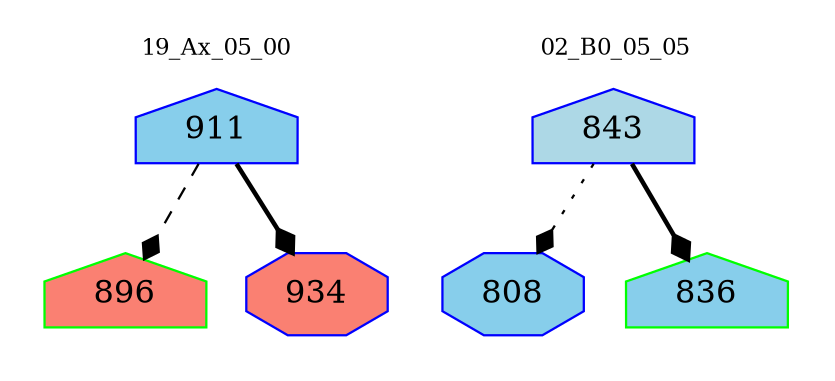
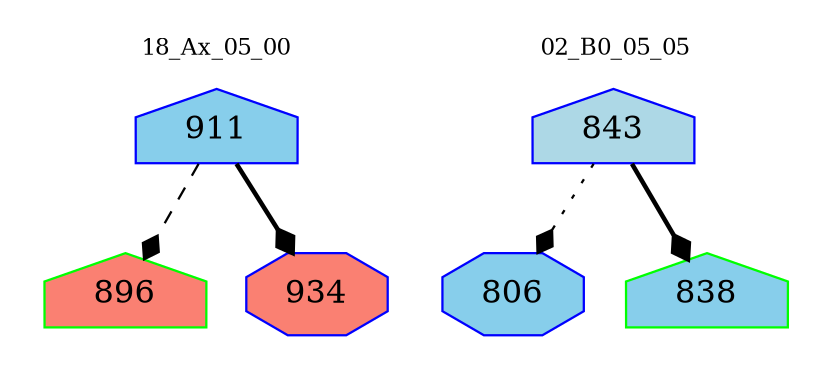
(217, 49) -> (217, 49)
(513, 294) -> (513, 294)
(707, 294) -> (707, 294)
